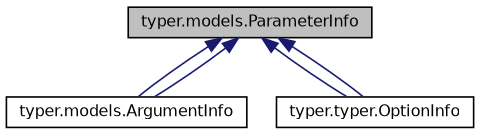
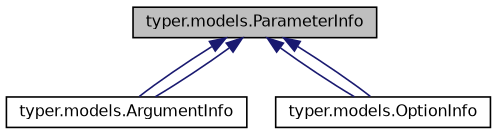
(375, 112) -> (383, 112)
